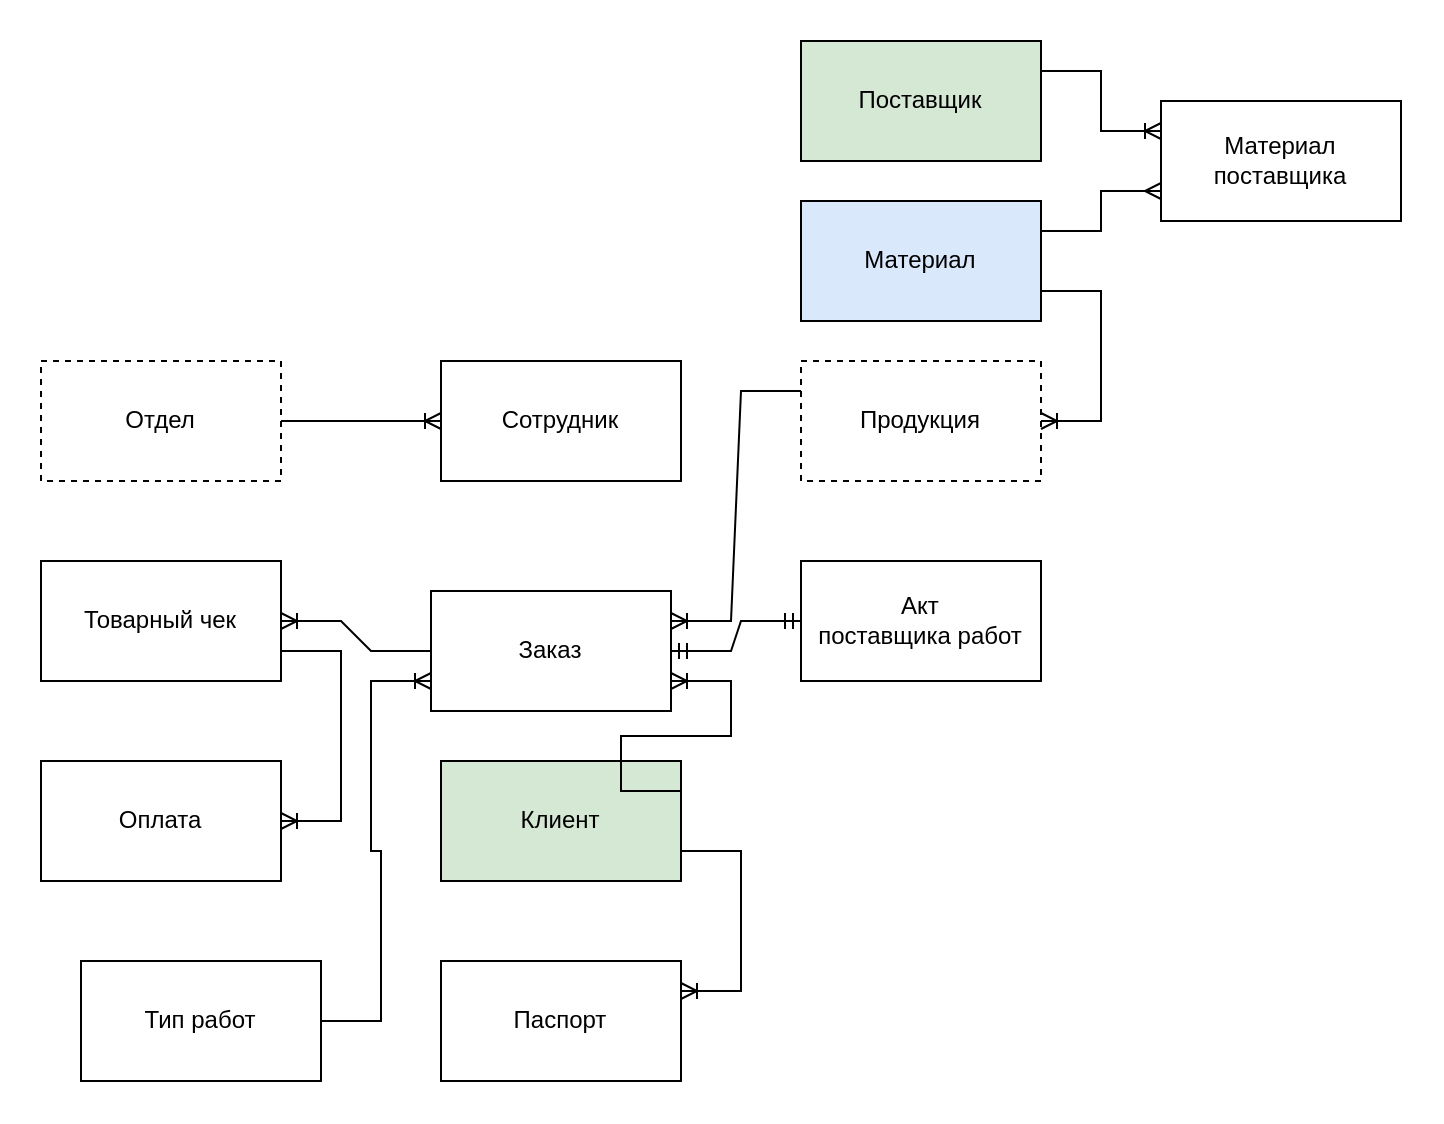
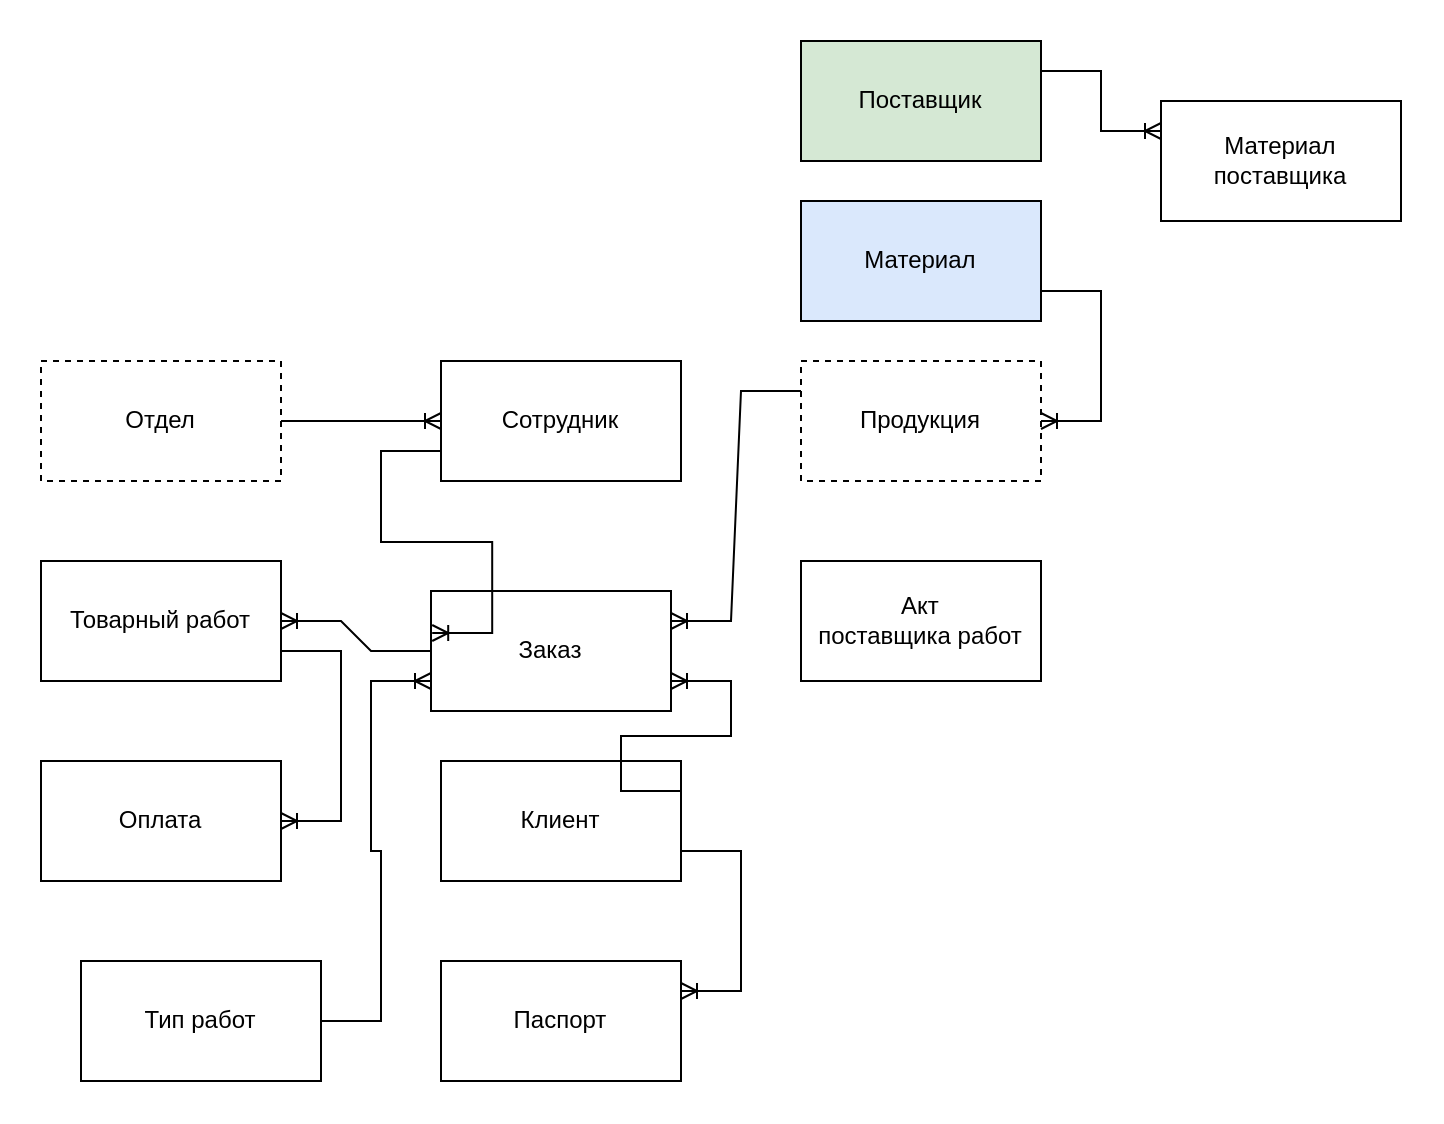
(1101, 211) -> none
none -> (436, 542)
(161, 621) -> (161, 621)
(736, 636) -> none
(561, 821) -> (561, 821)
